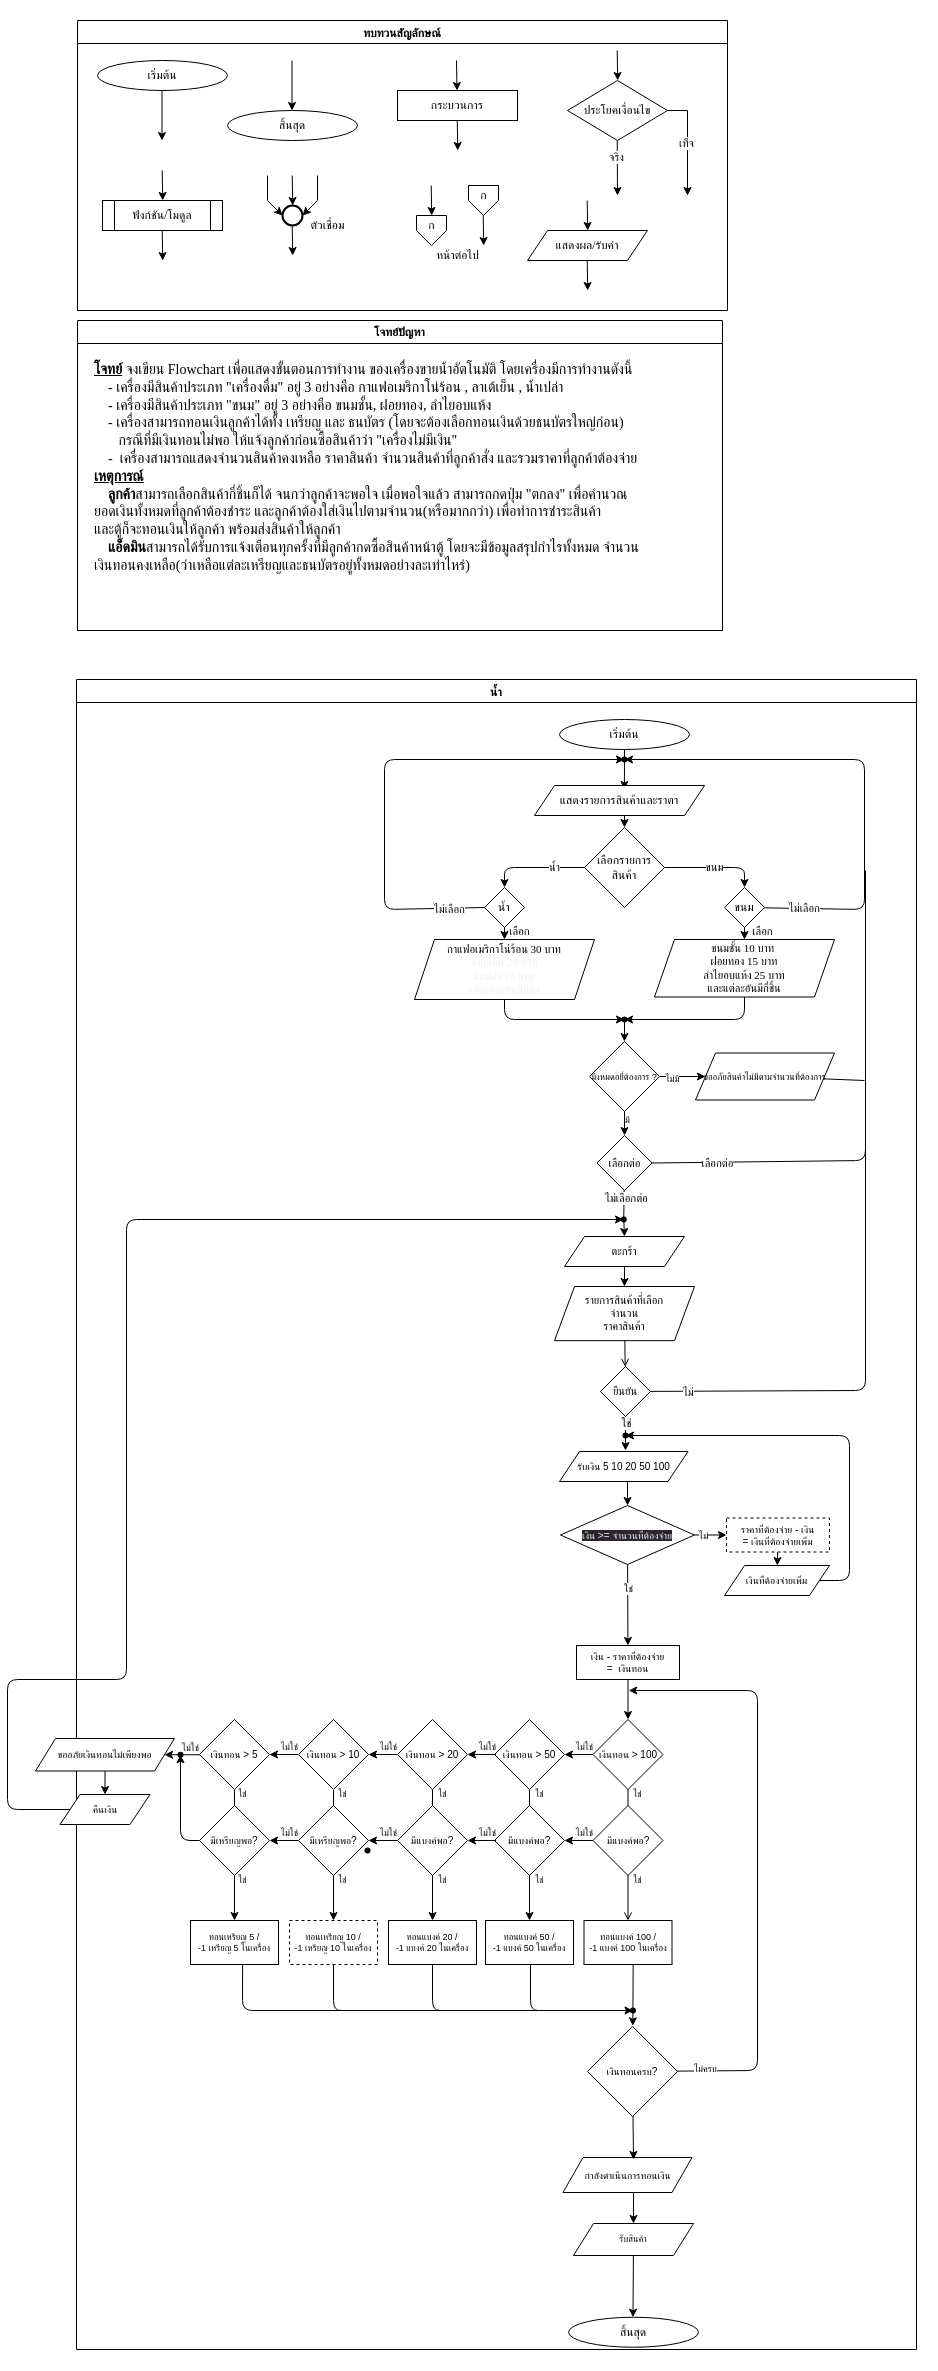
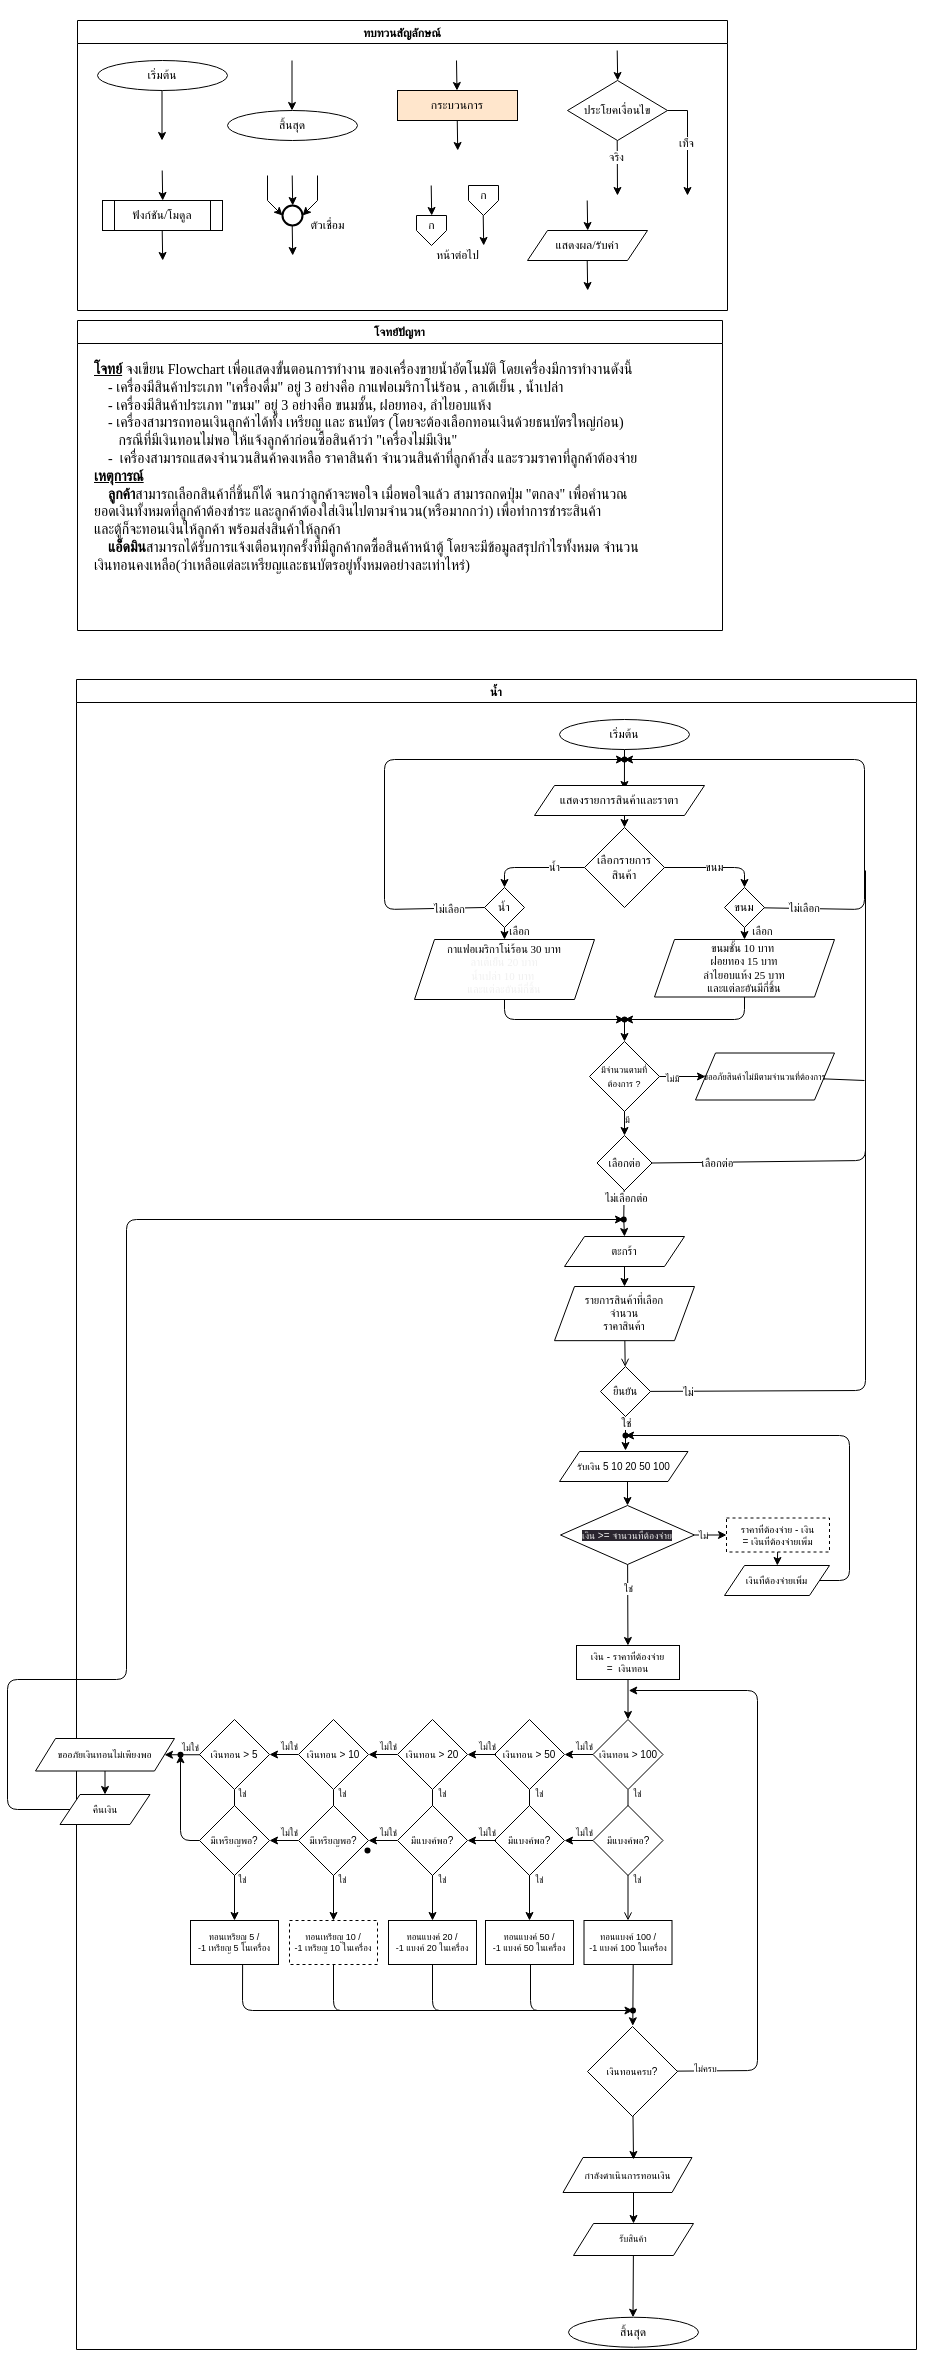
(458, 106) -> (458, 106)
(625, 1077) -> (625, 1077)
